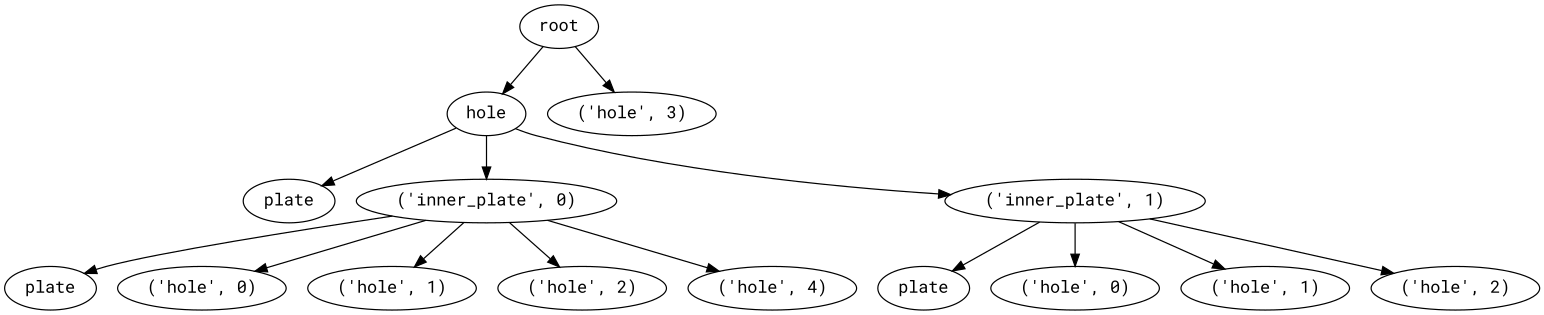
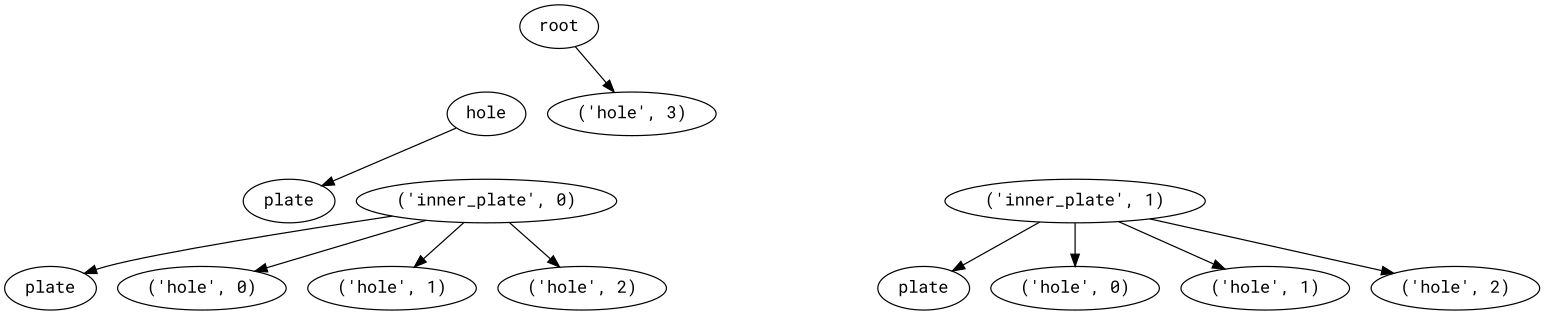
(527, 66) -> none
(487, 152) -> none
(725, 172) -> none
(772, 288) -> none
